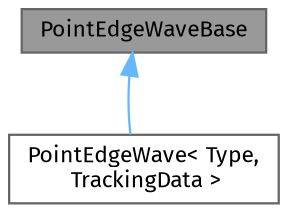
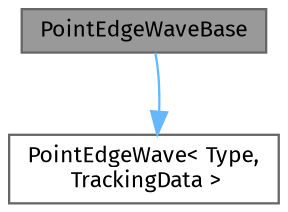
(129, 105) -> (159, 82)
